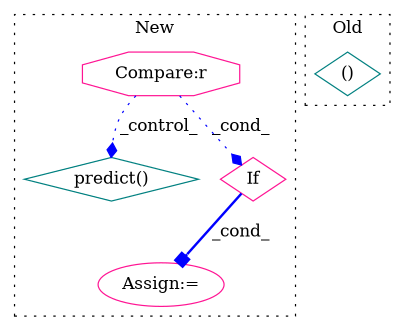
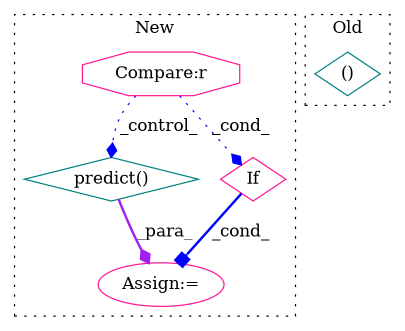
none -> (129, 225)
